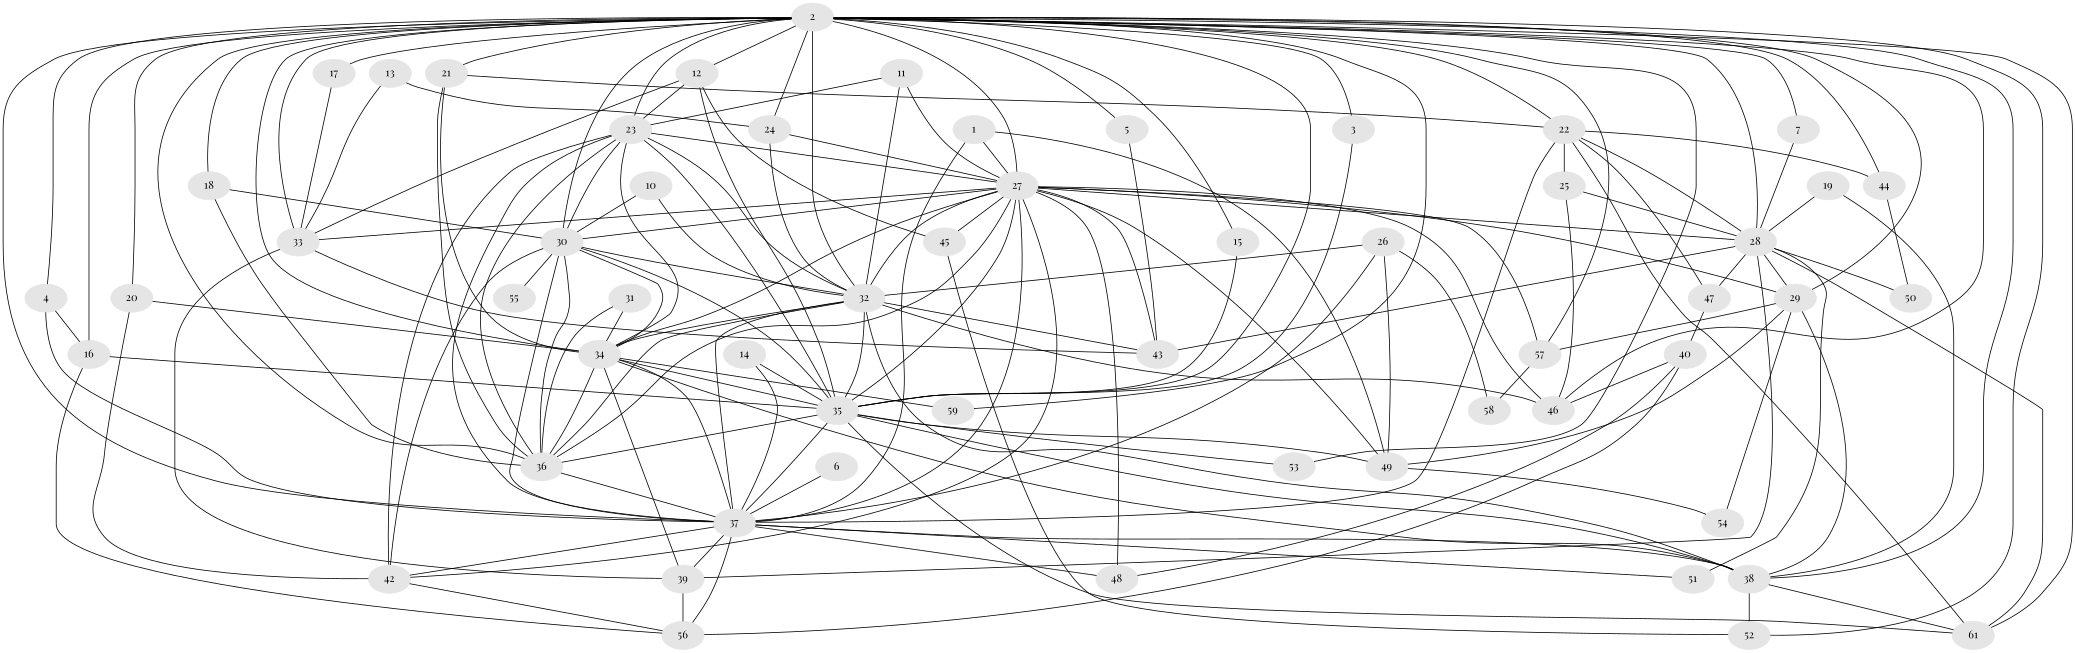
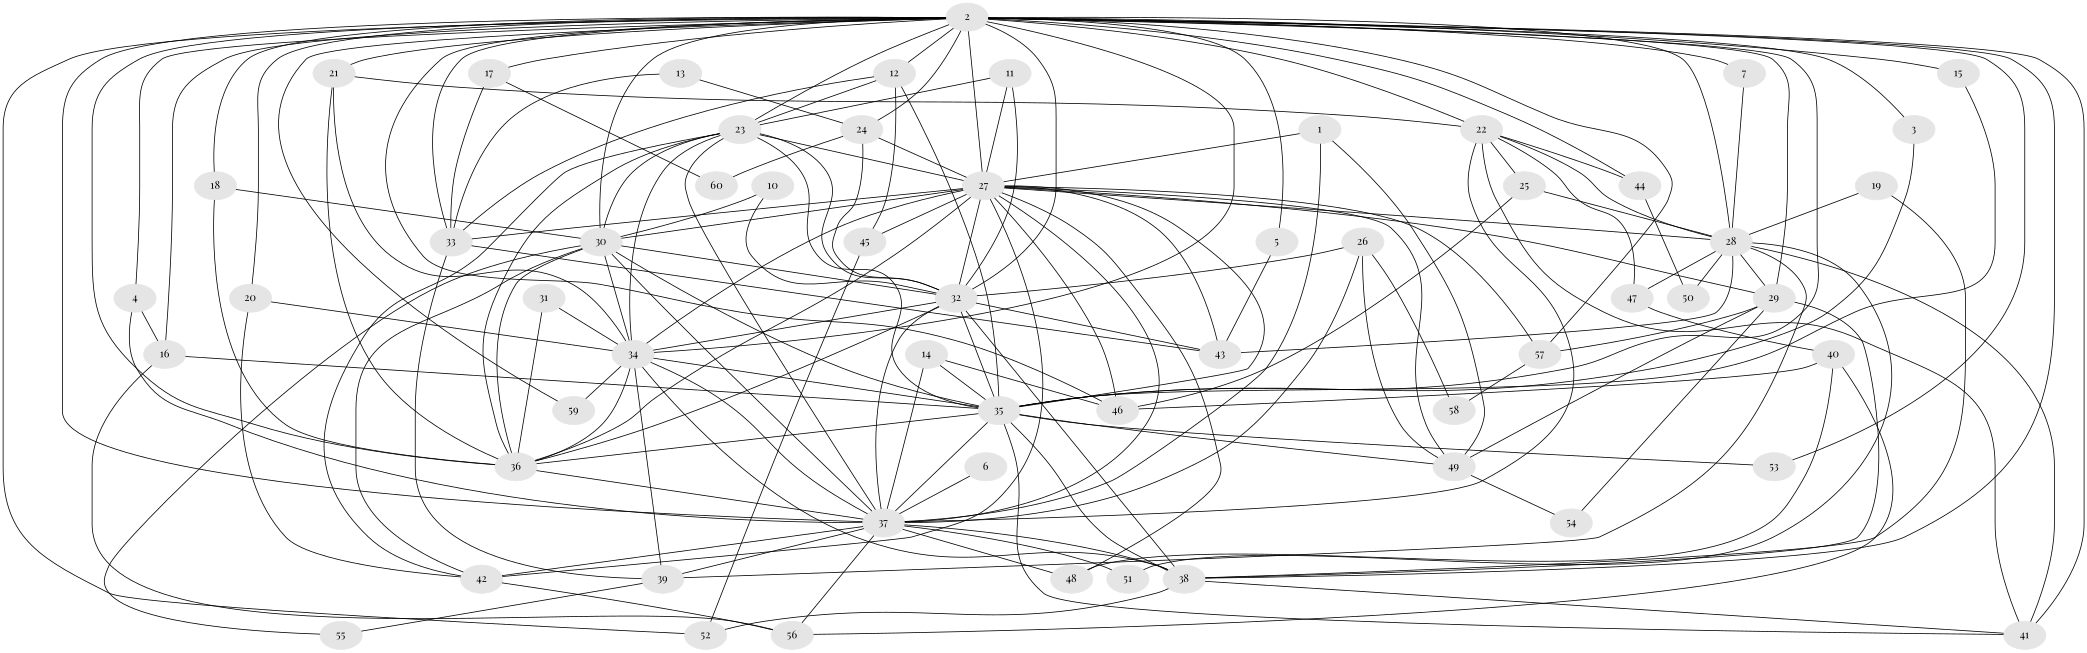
none -> (717, 186)
(1156, 372) -> (1015, 380)
(683, 607) -> (502, 607)
(1973, 635) -> (2025, 635)
